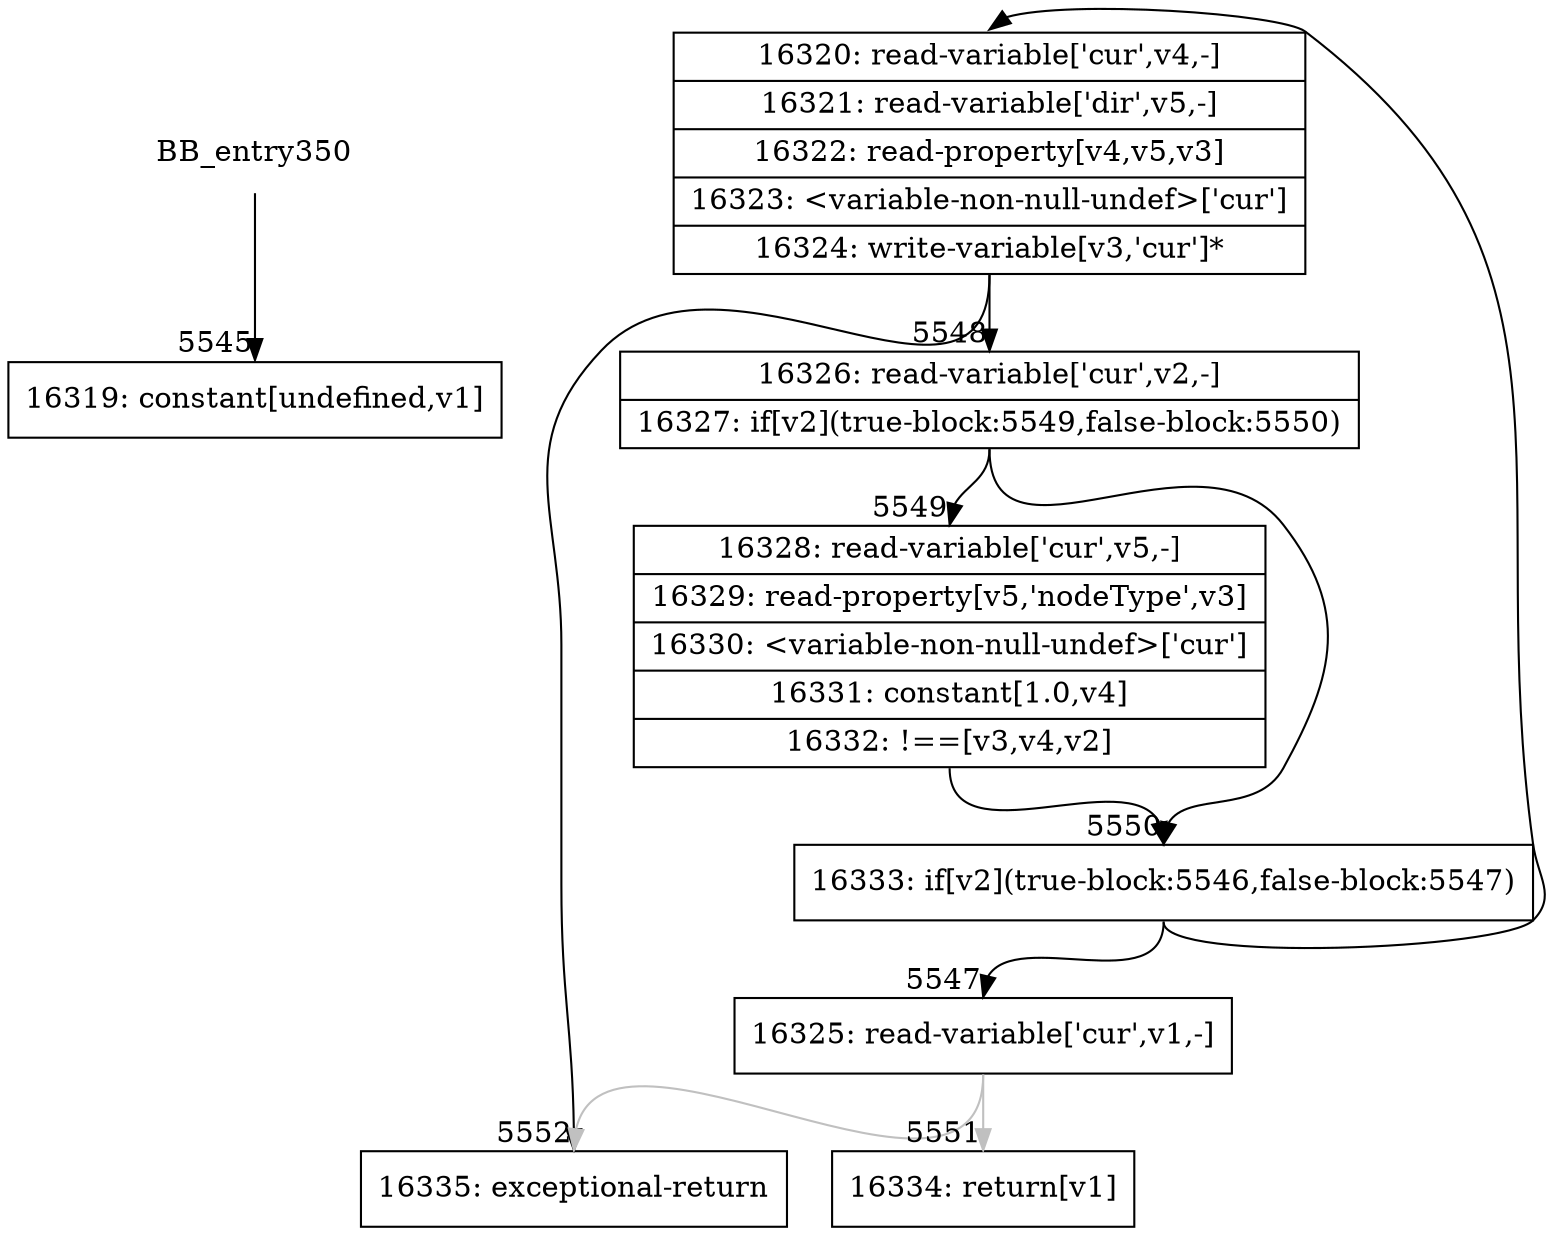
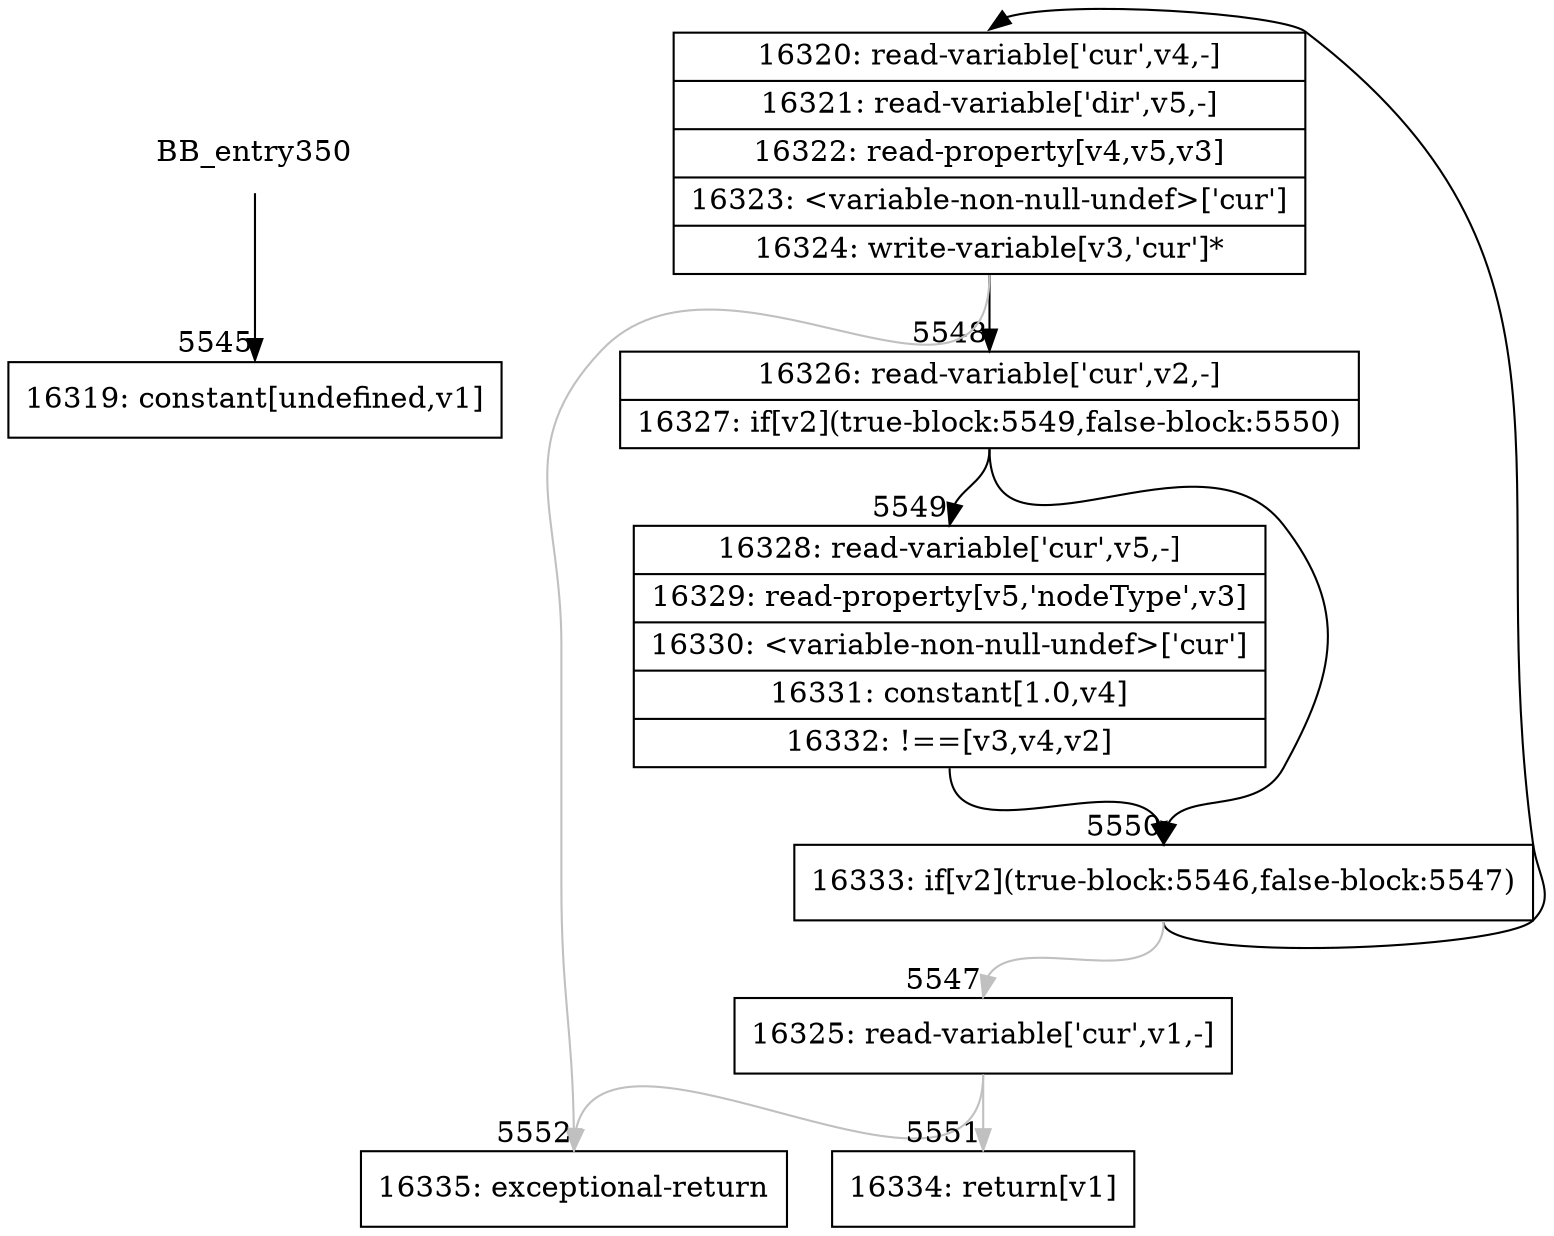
(549, 510) -> (549, 510)
(1084, 960) -> (1084, 960)
